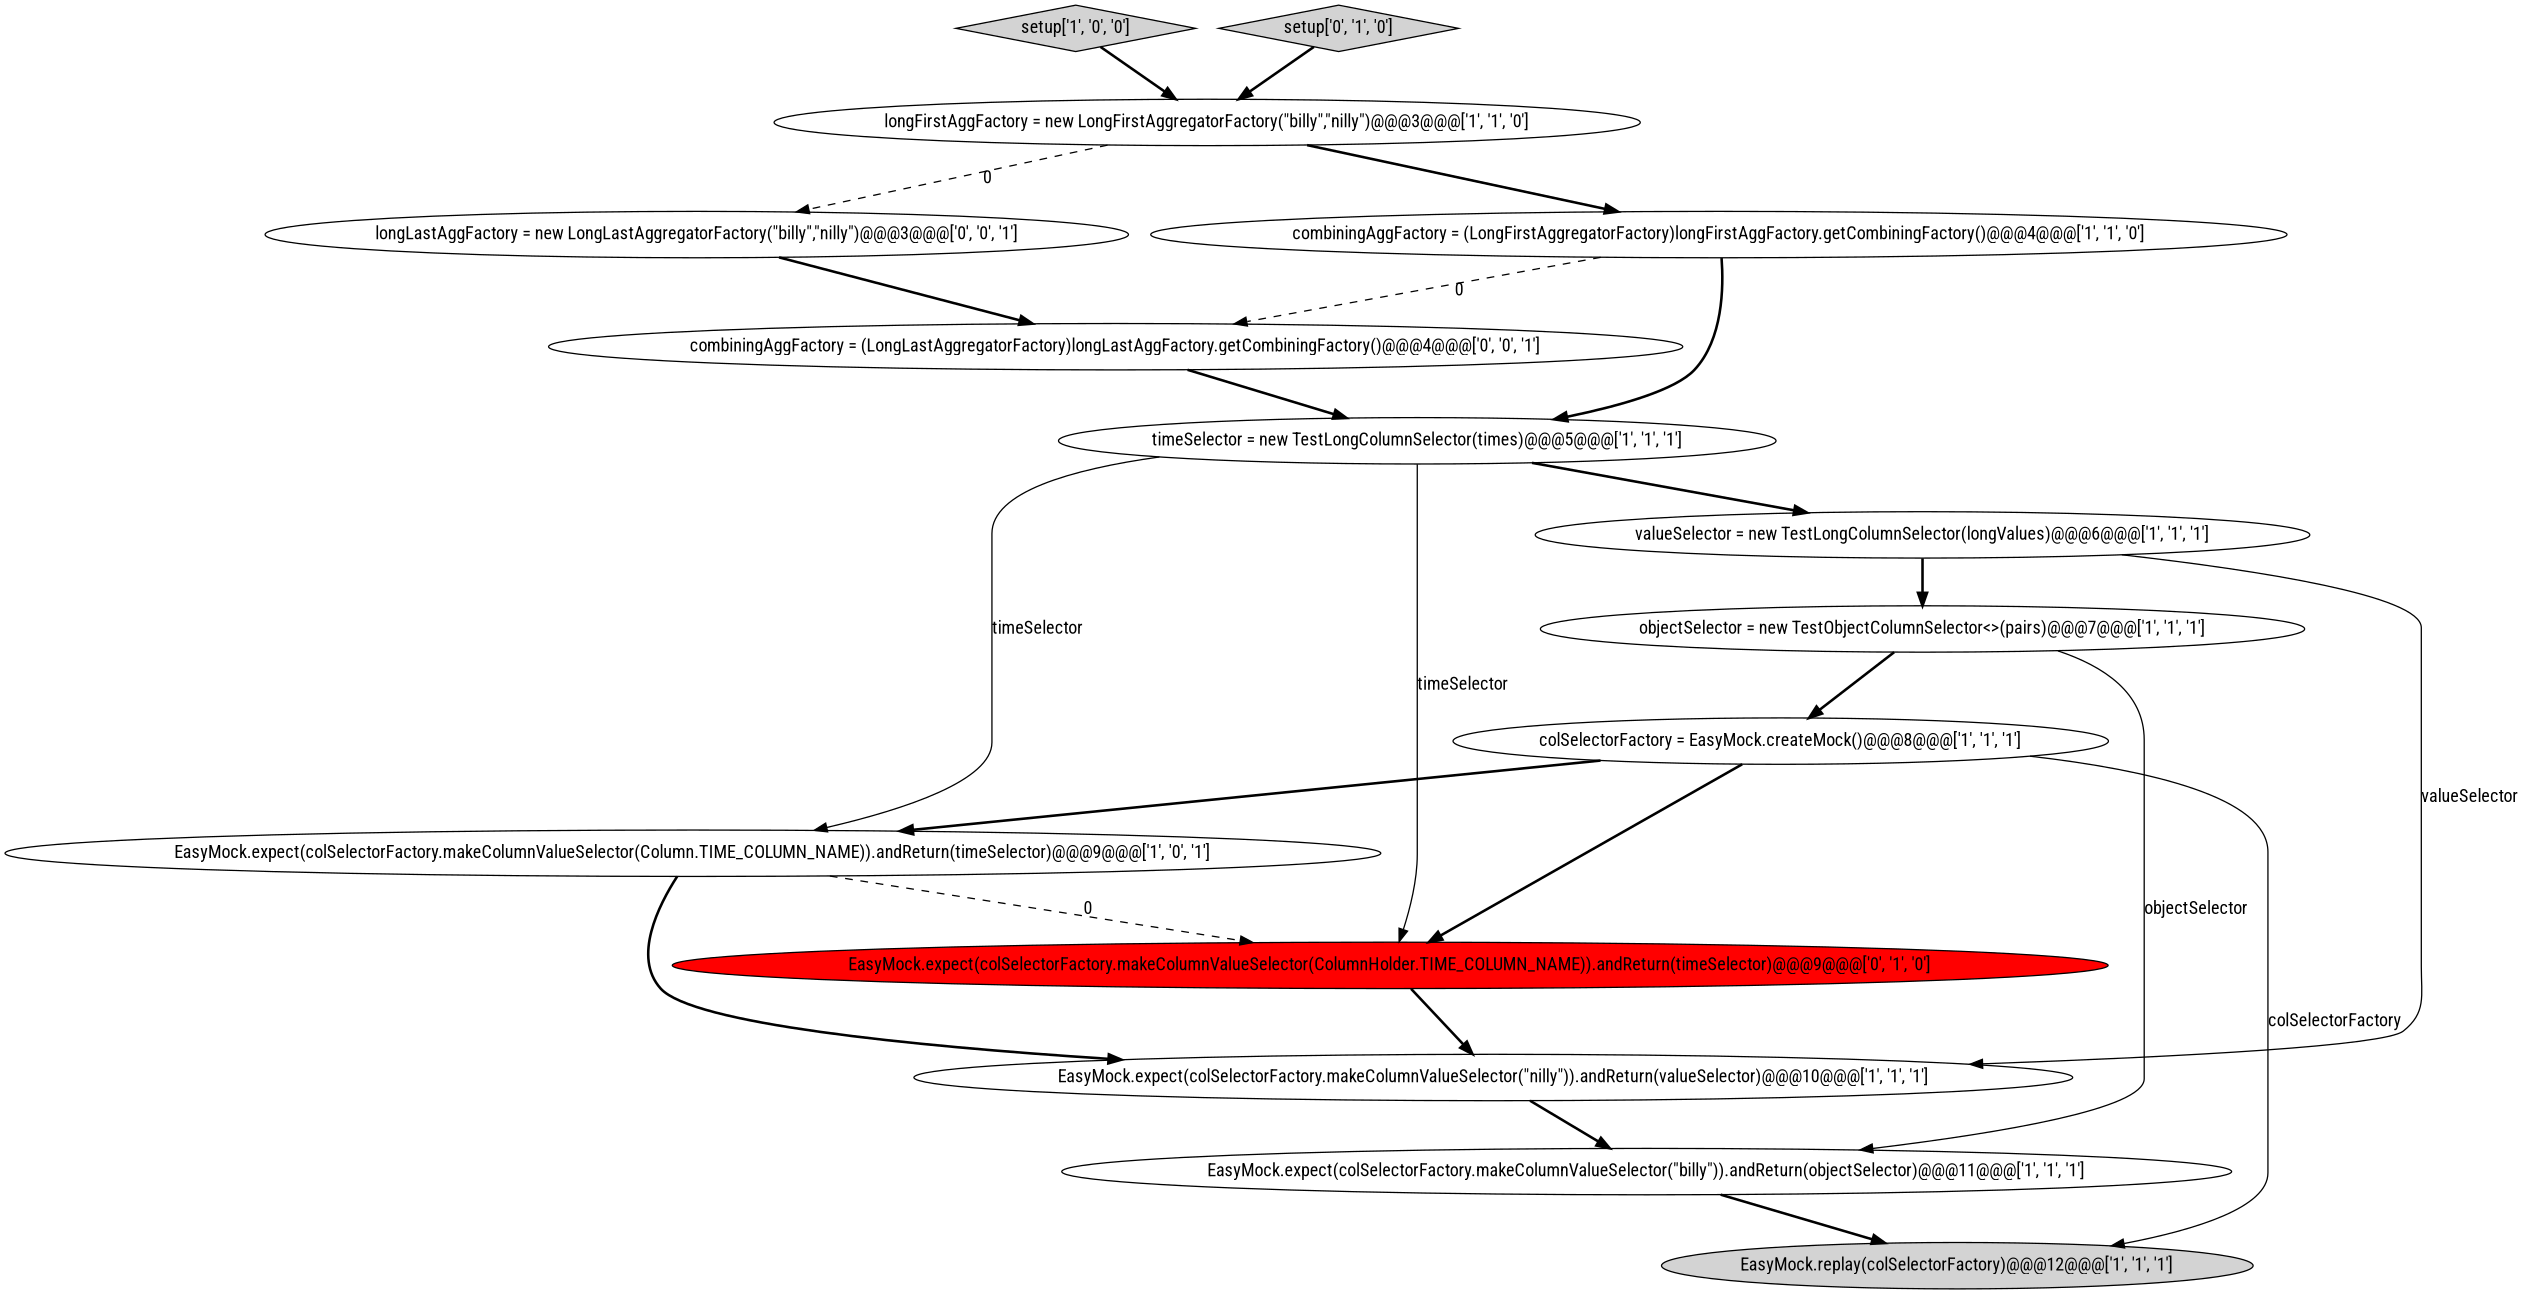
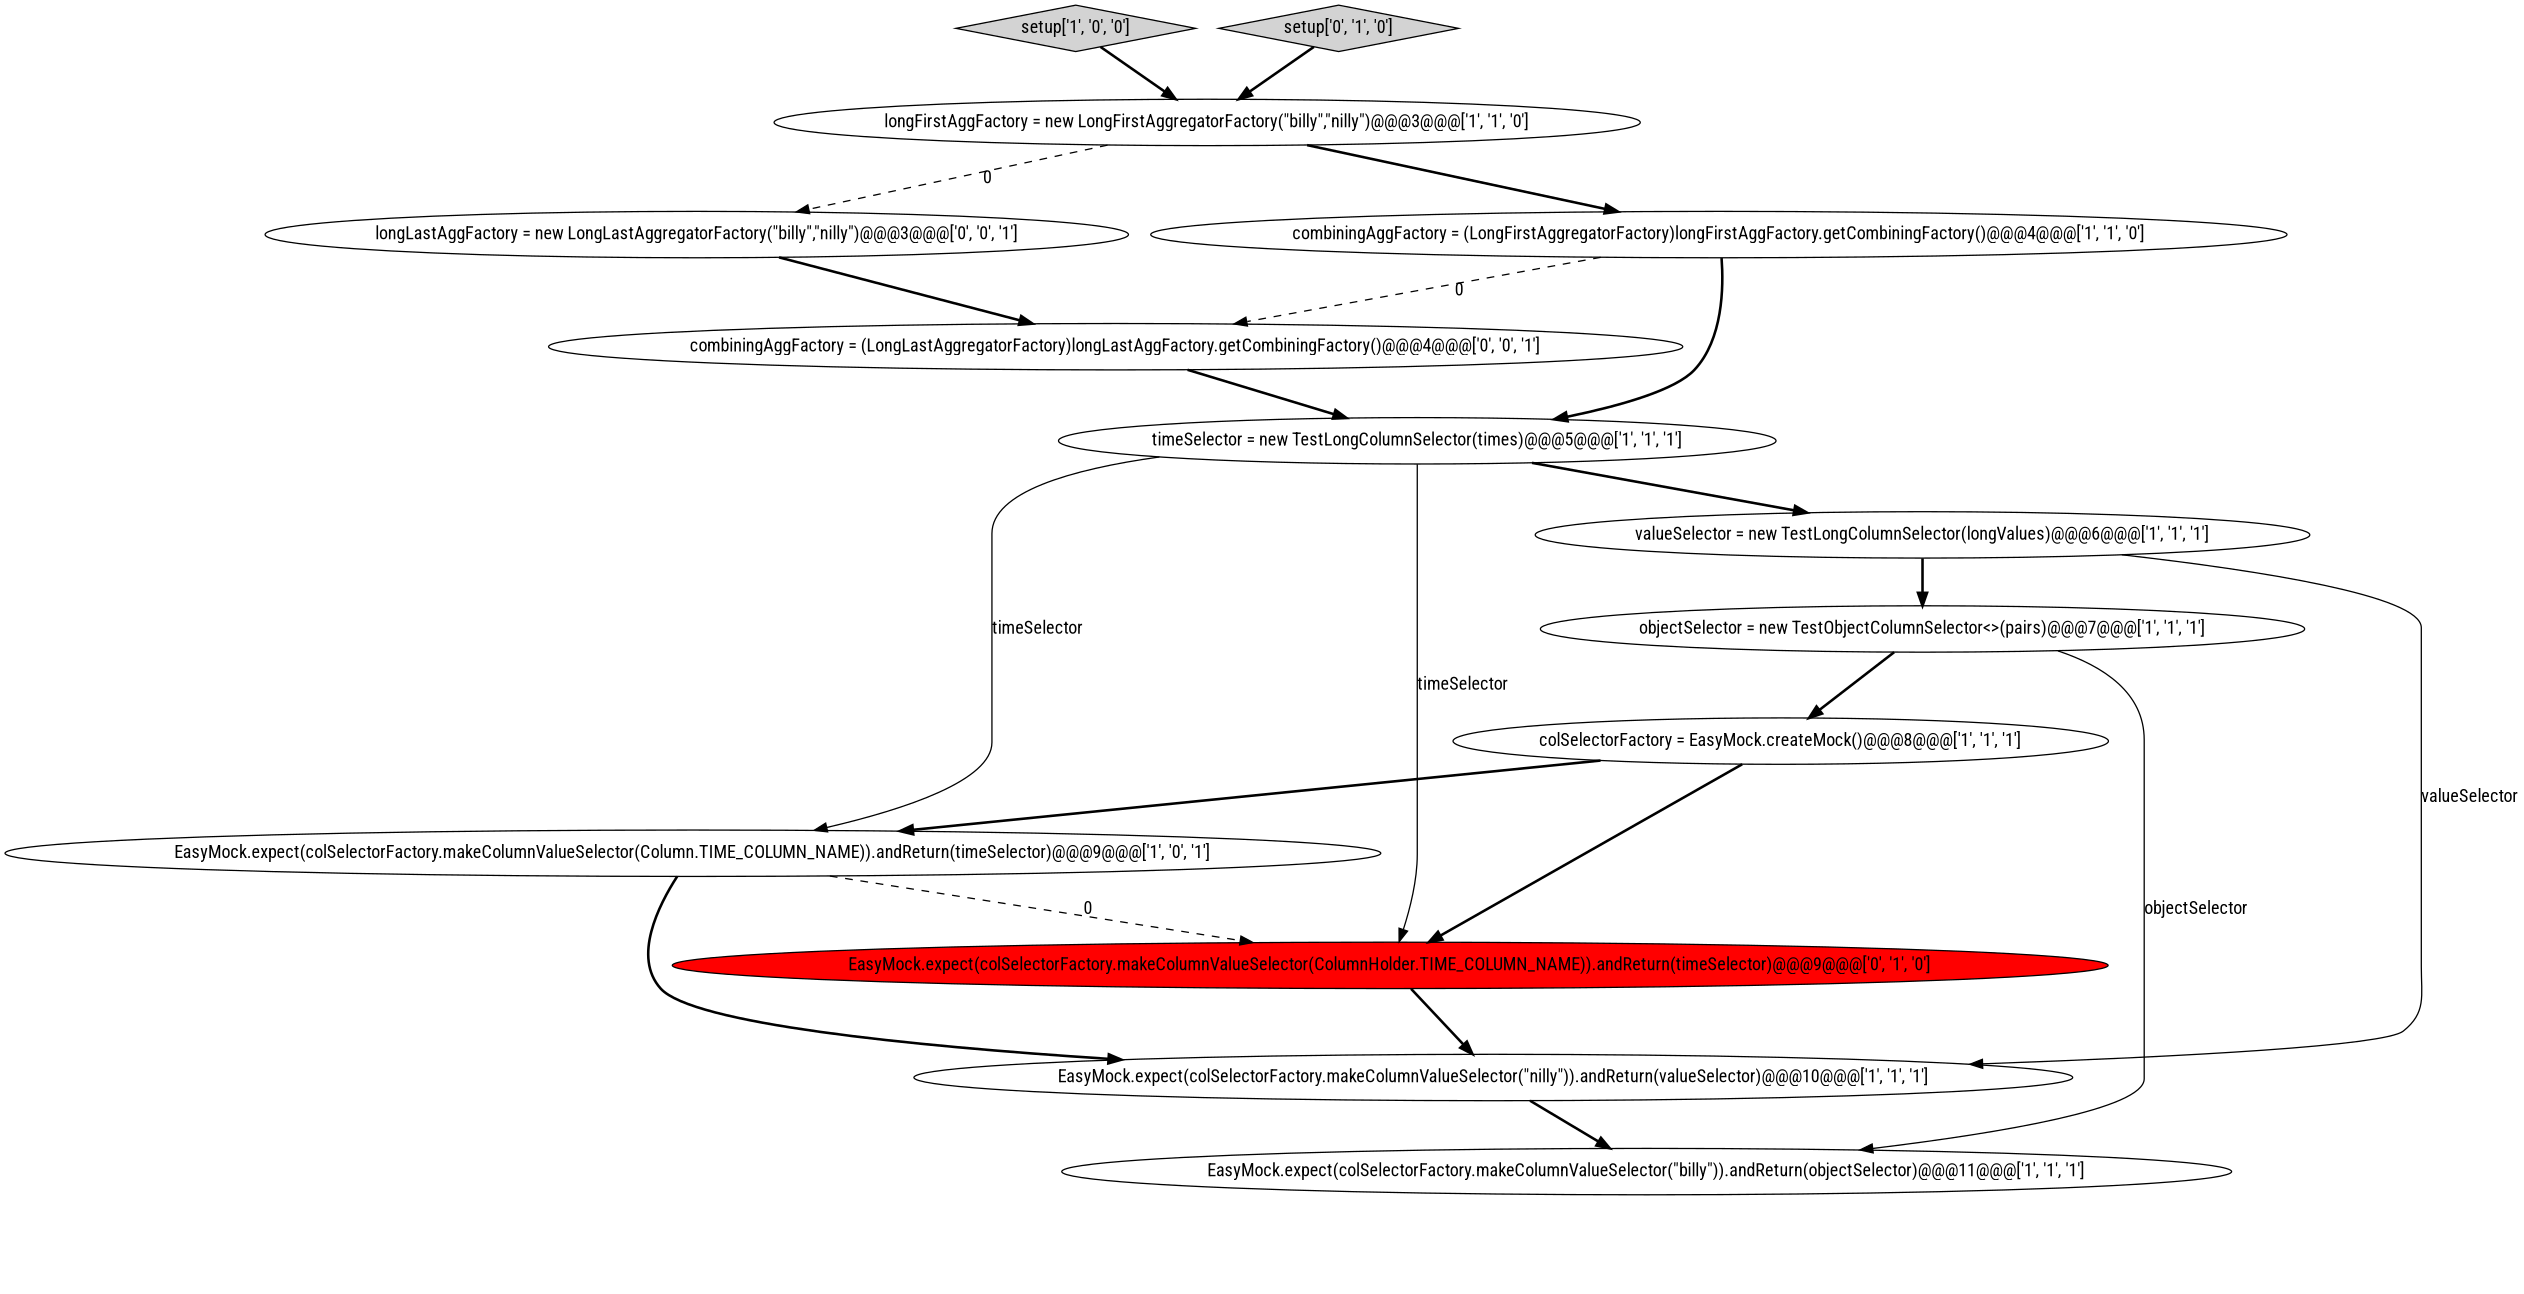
(1957, 1266) -> none
